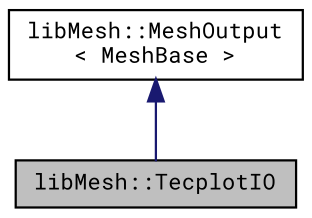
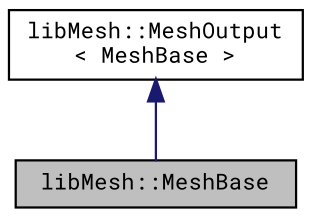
(156, 184) -> (156, 184)
